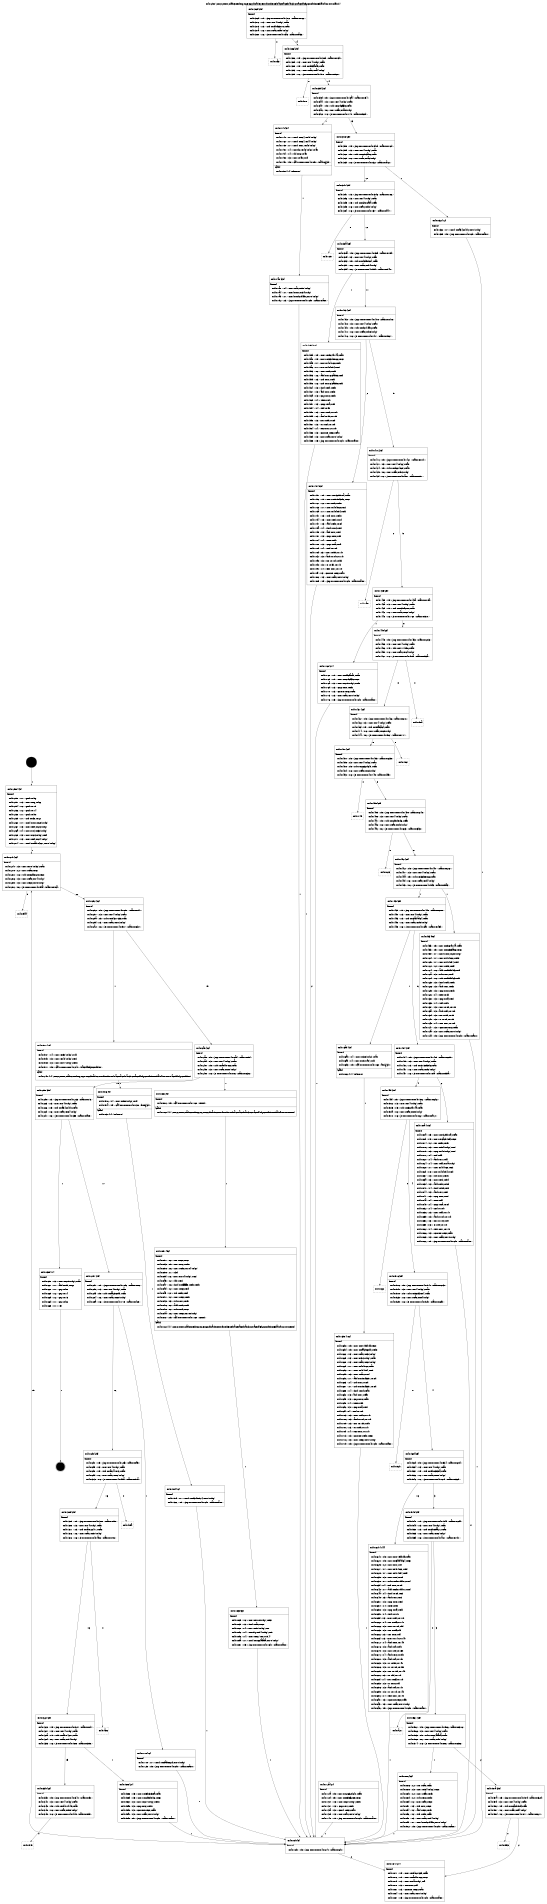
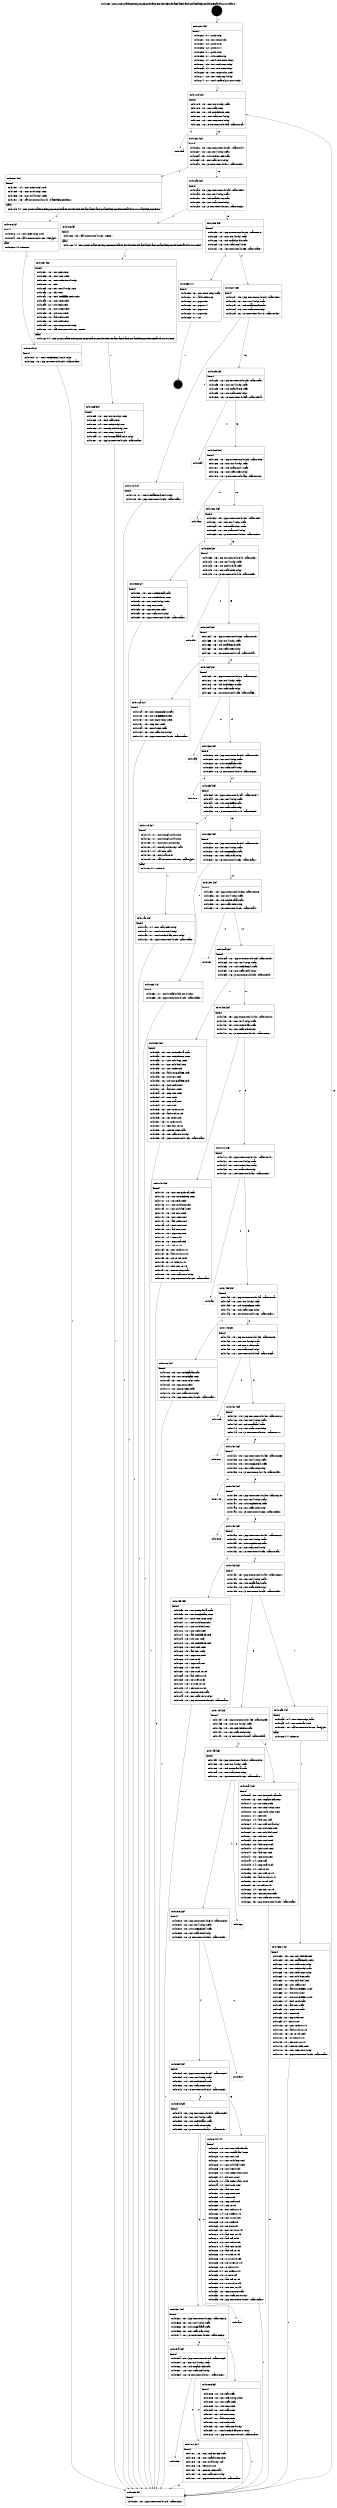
none -> (229, 640)
(361, 1862) -> (177, 2485)
